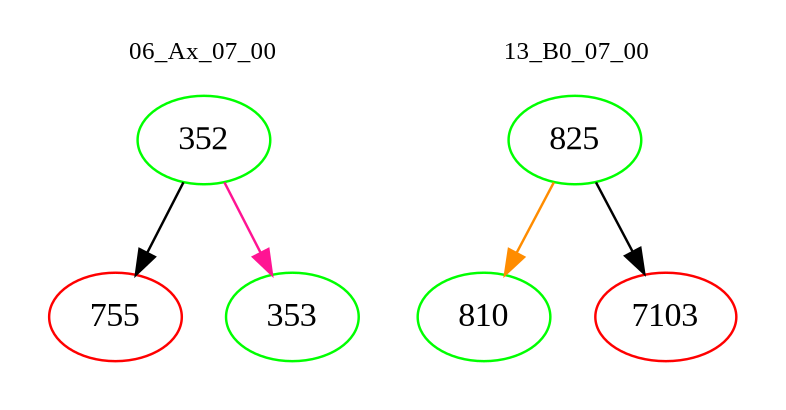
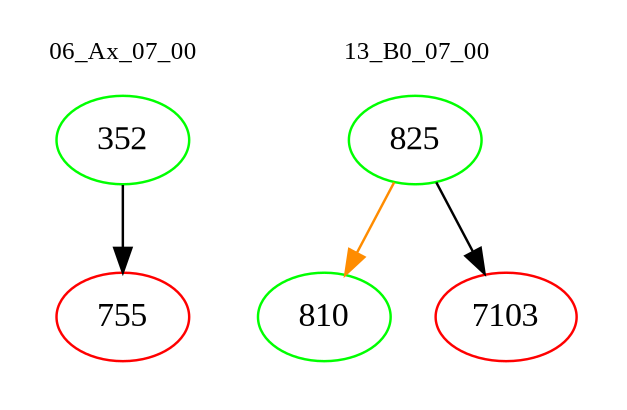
(292, 317) -> none
